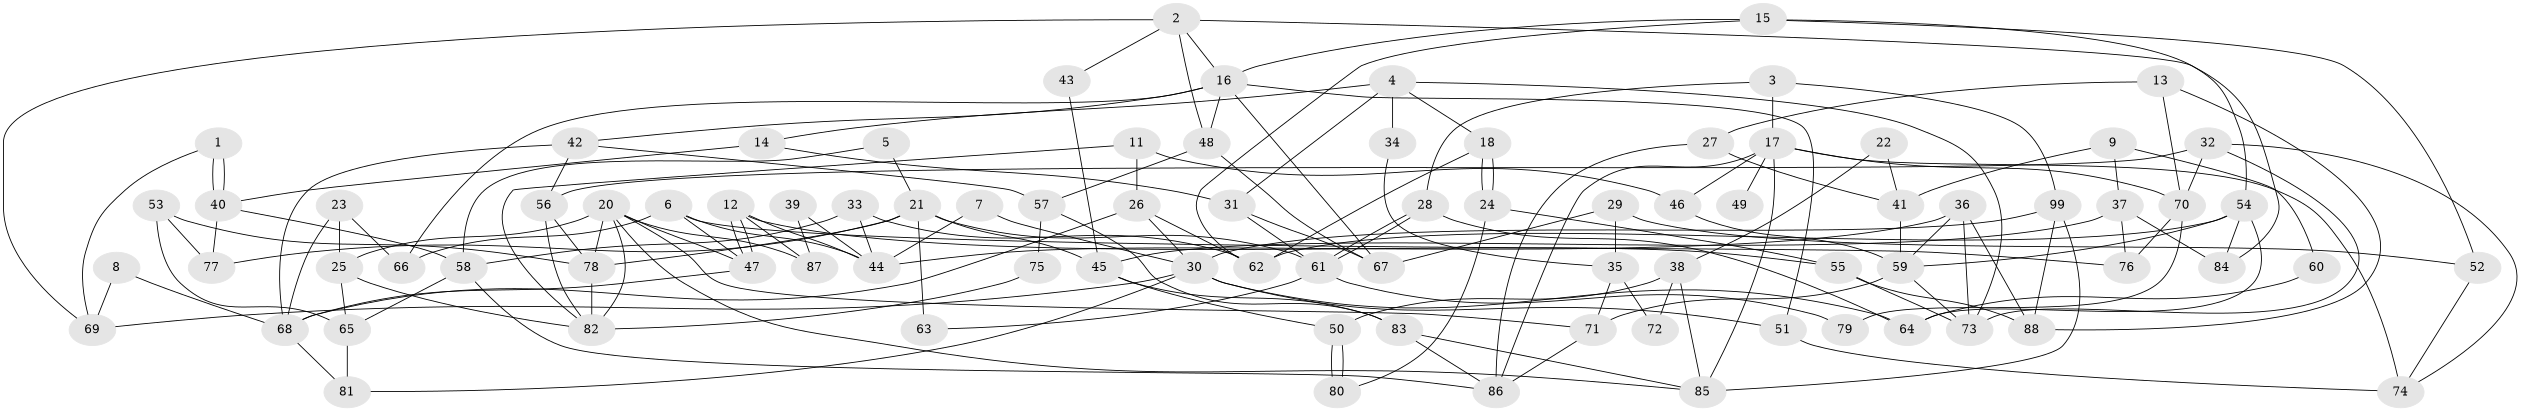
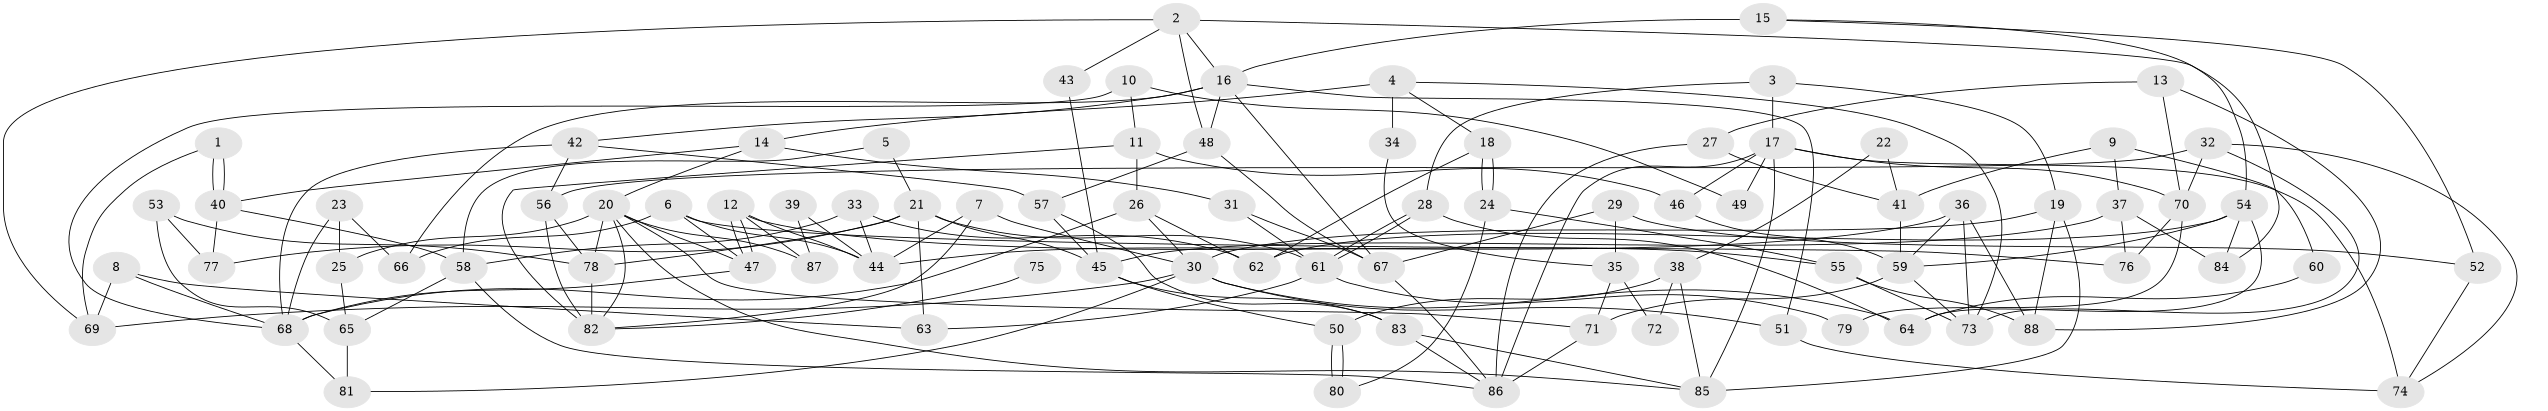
(1406, 54) -> none
none -> (1129, 81)
(1312, 143) -> none
none -> (689, 170)
(2058, 206) -> (2058, 206)
(1040, 237) -> (1071, 237)
none -> (423, 301)
(483, 312) -> (874, 295)
none -> (1438, 322)
